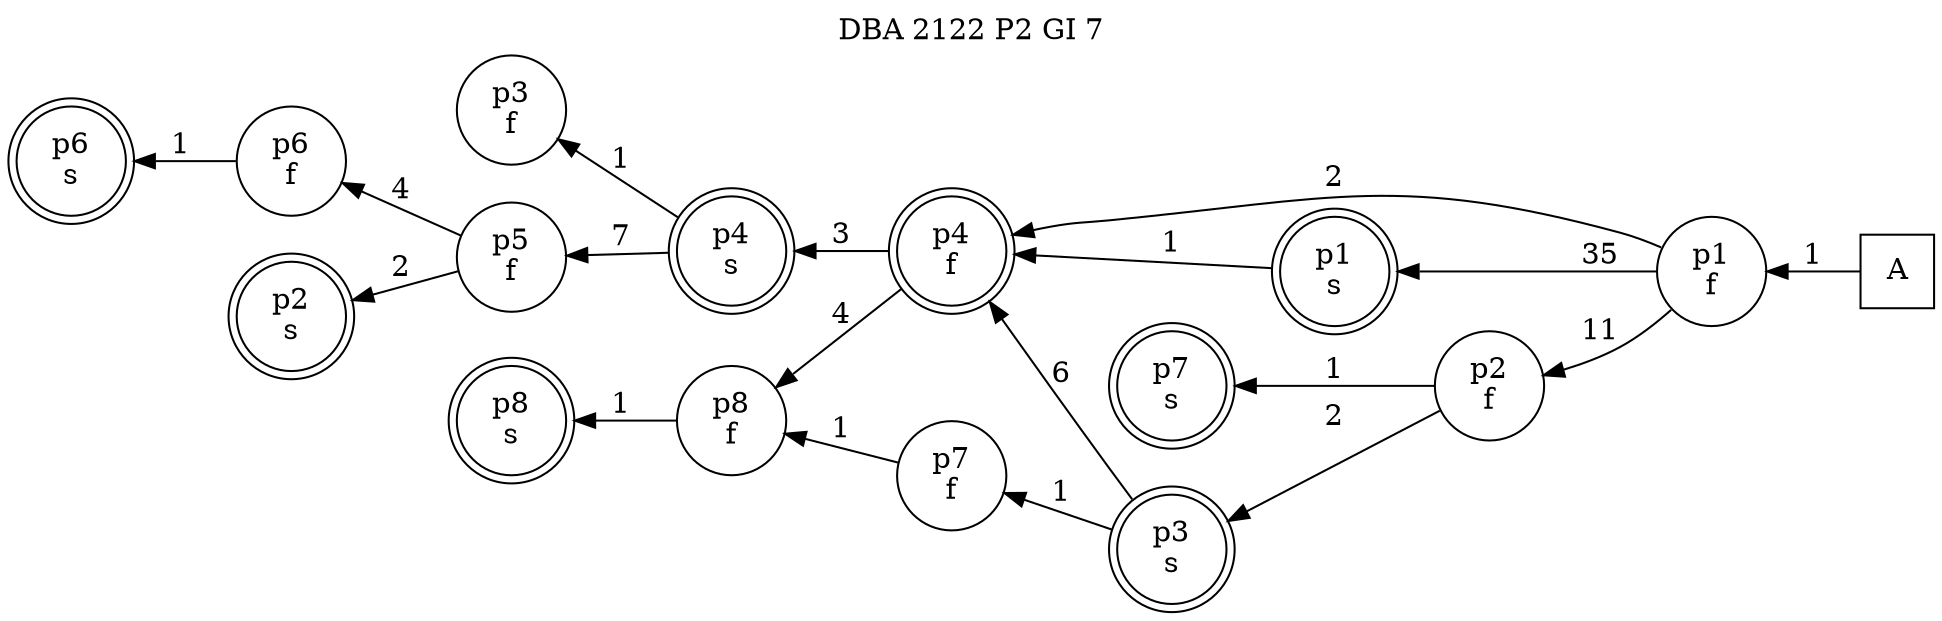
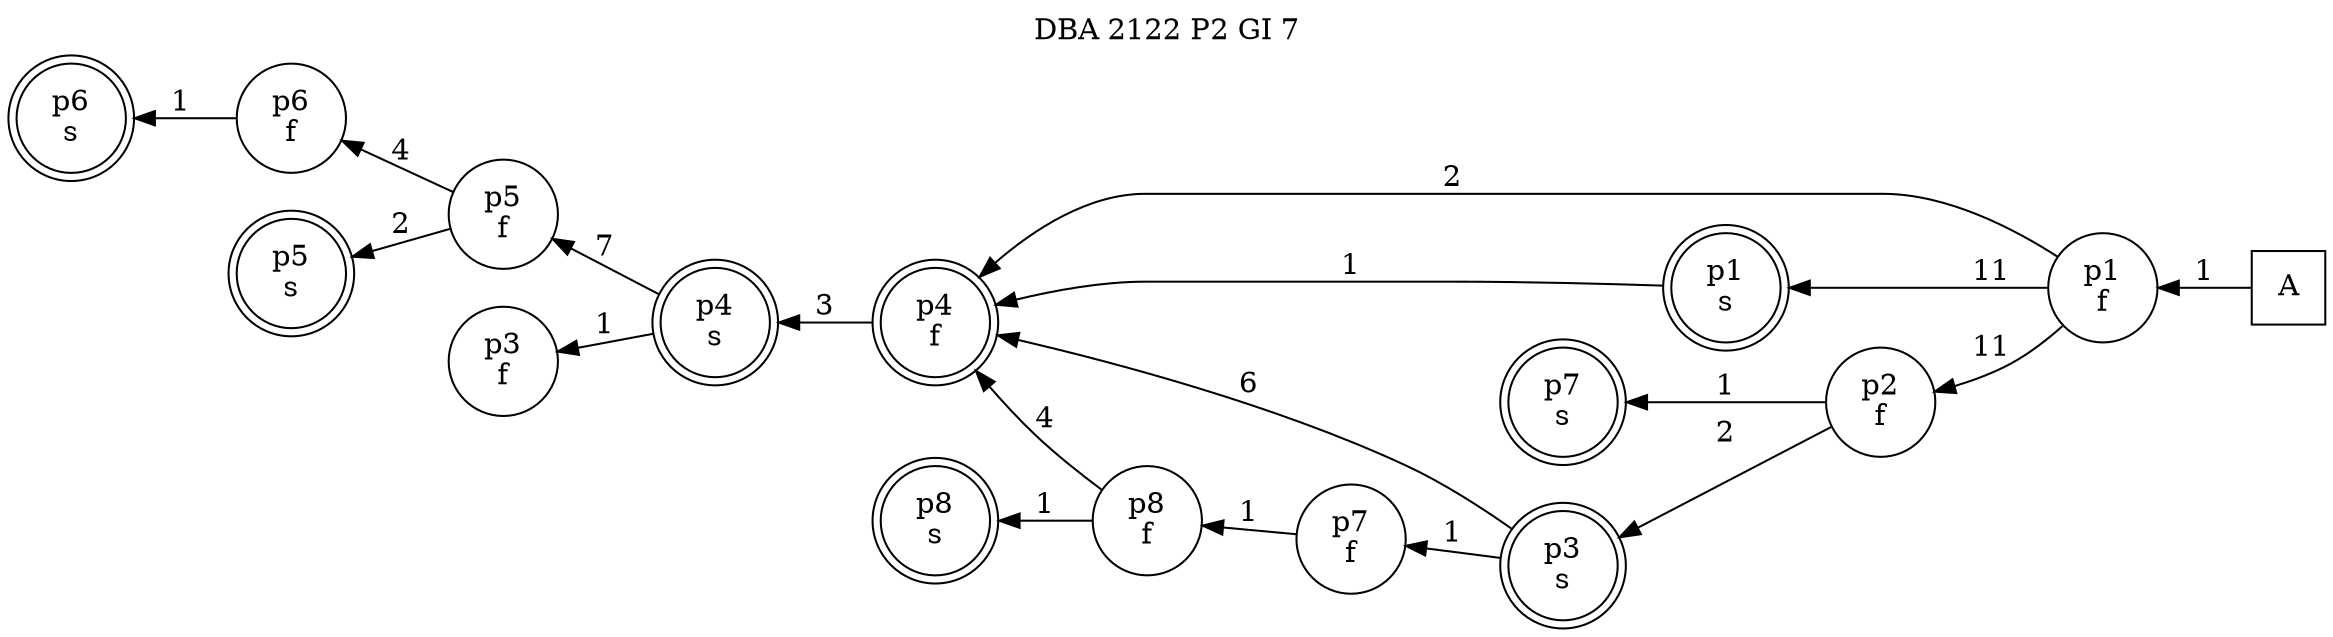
(1601, 256) -> (1992, 272)
(291, 316) -> (291, 274)
(847, 332) -> (1042, 442)
